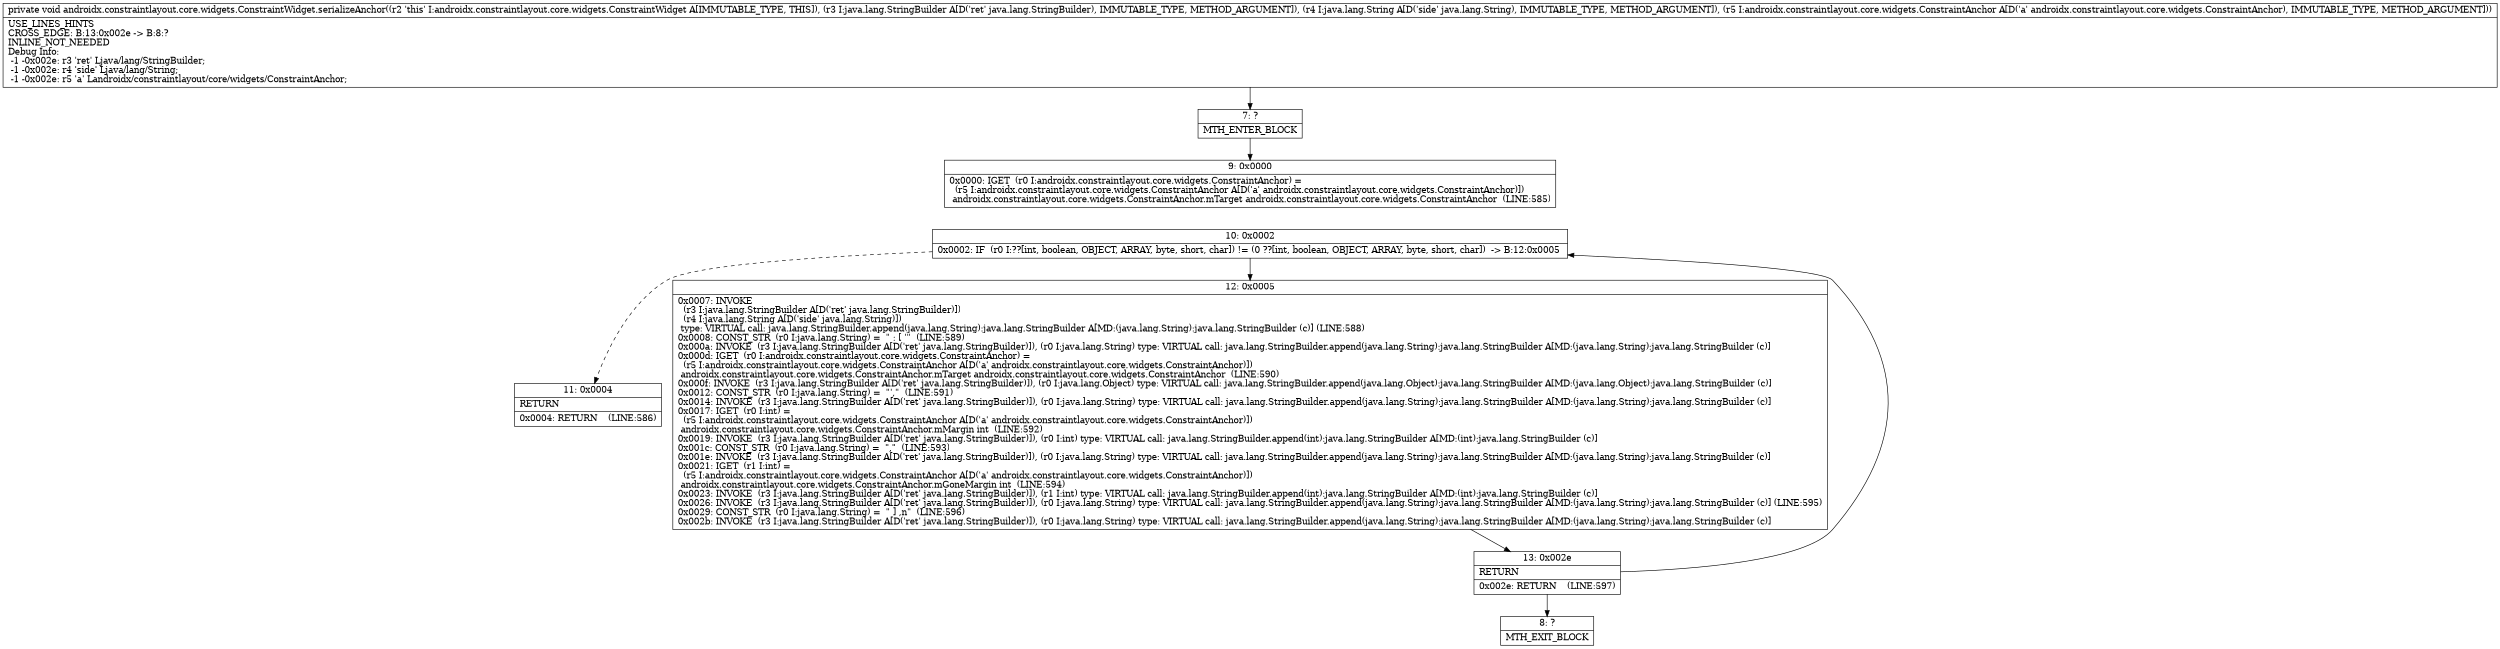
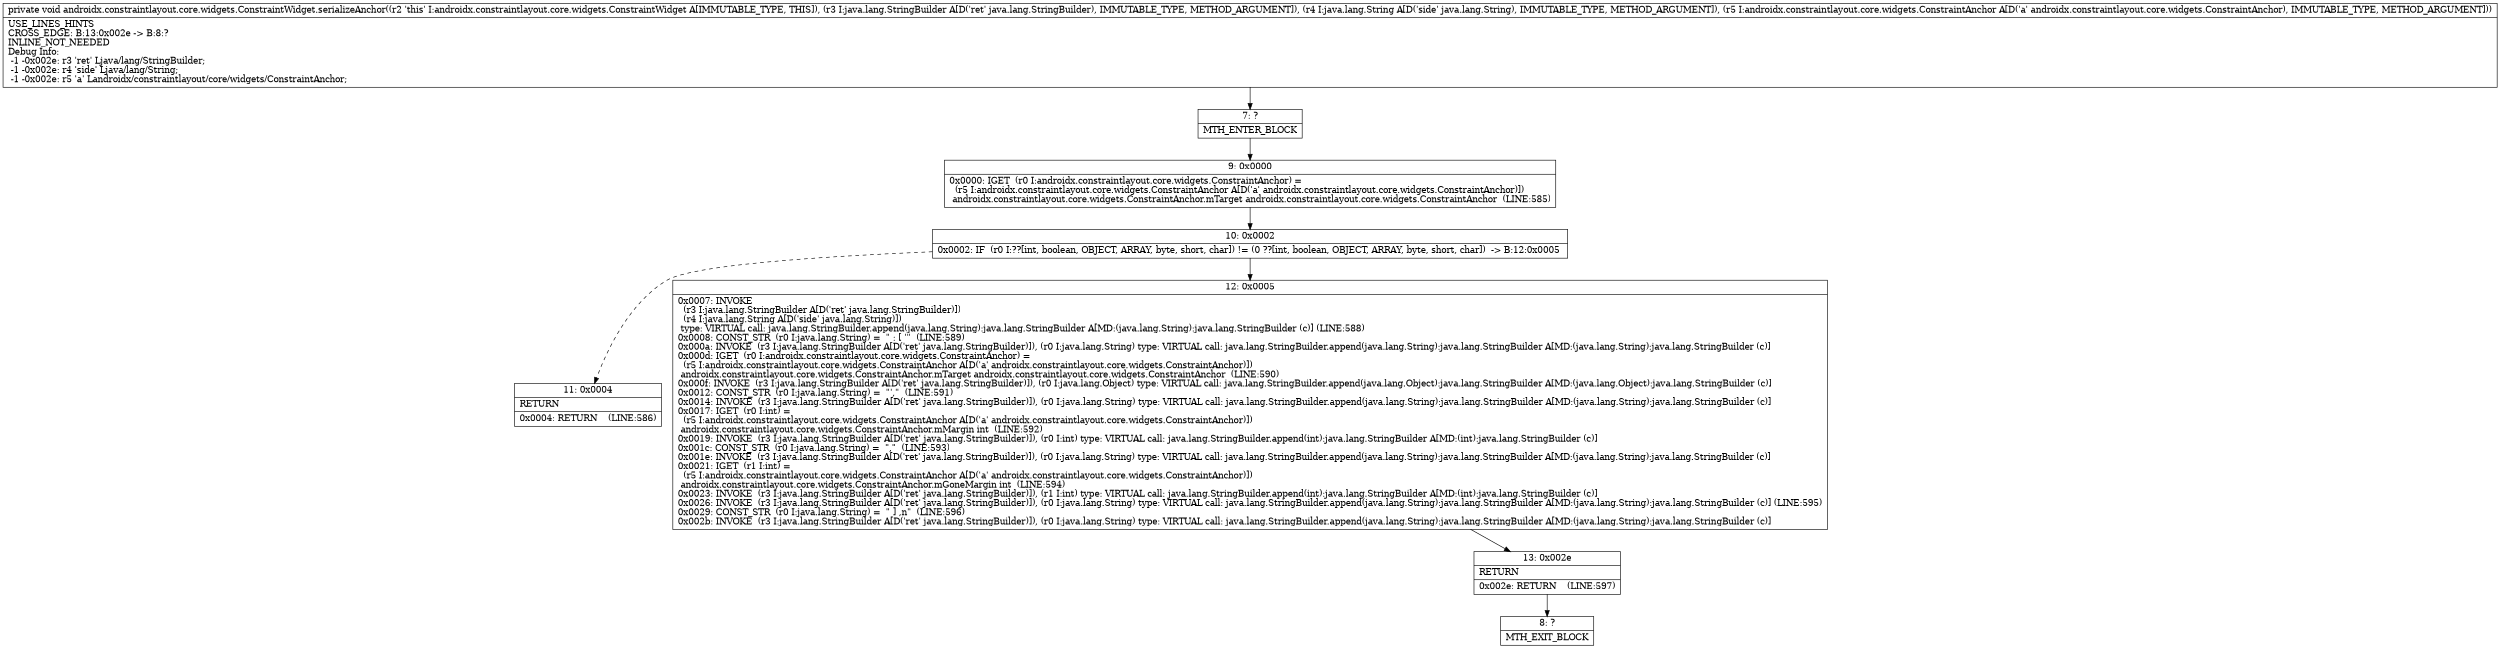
(1886, 384) -> (1250, 215)
